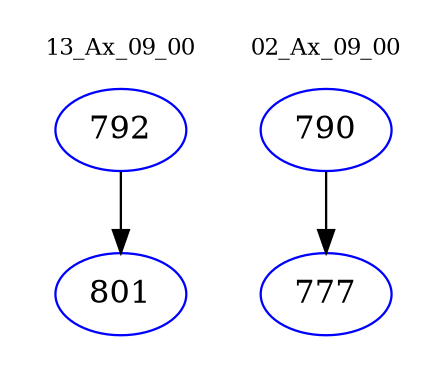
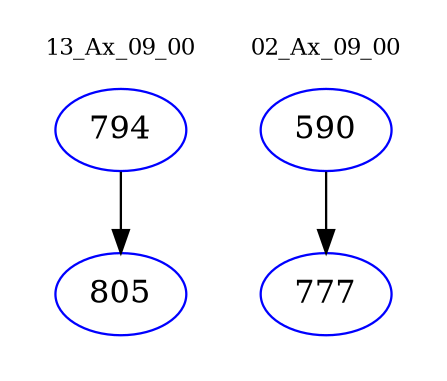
(121, 130) -> (121, 130)
(326, 130) -> (326, 130)
(121, 294) -> (121, 294)
